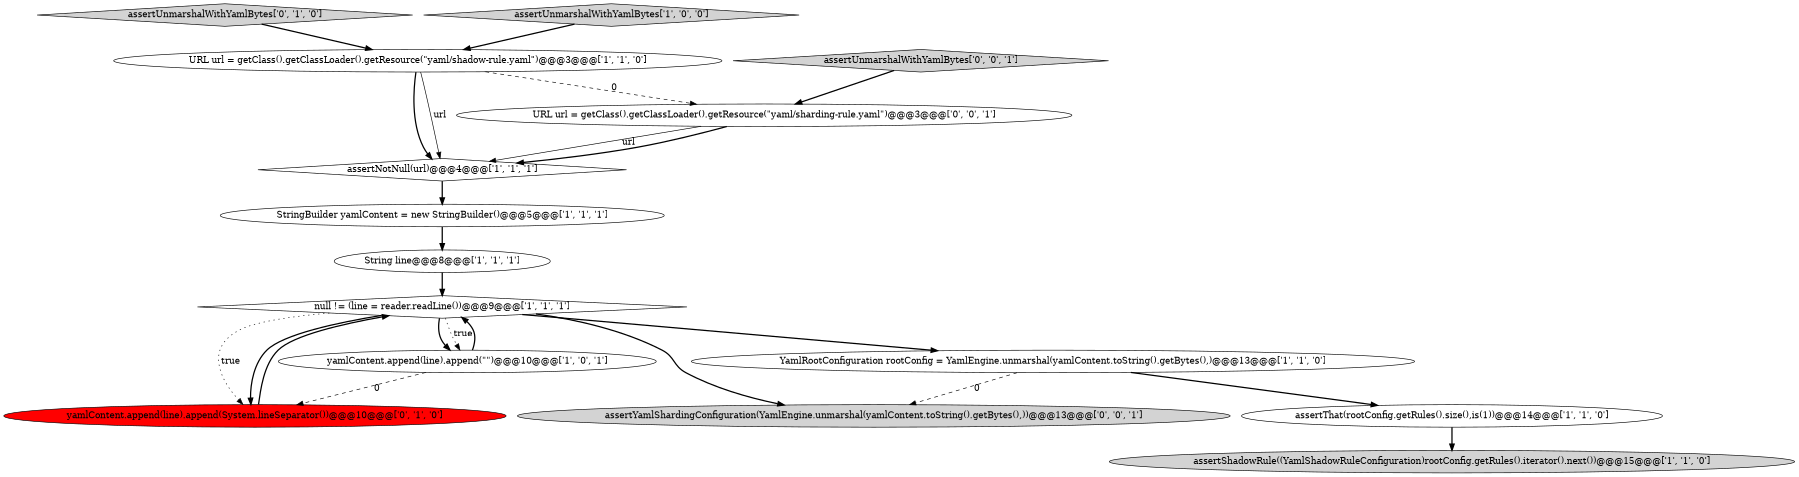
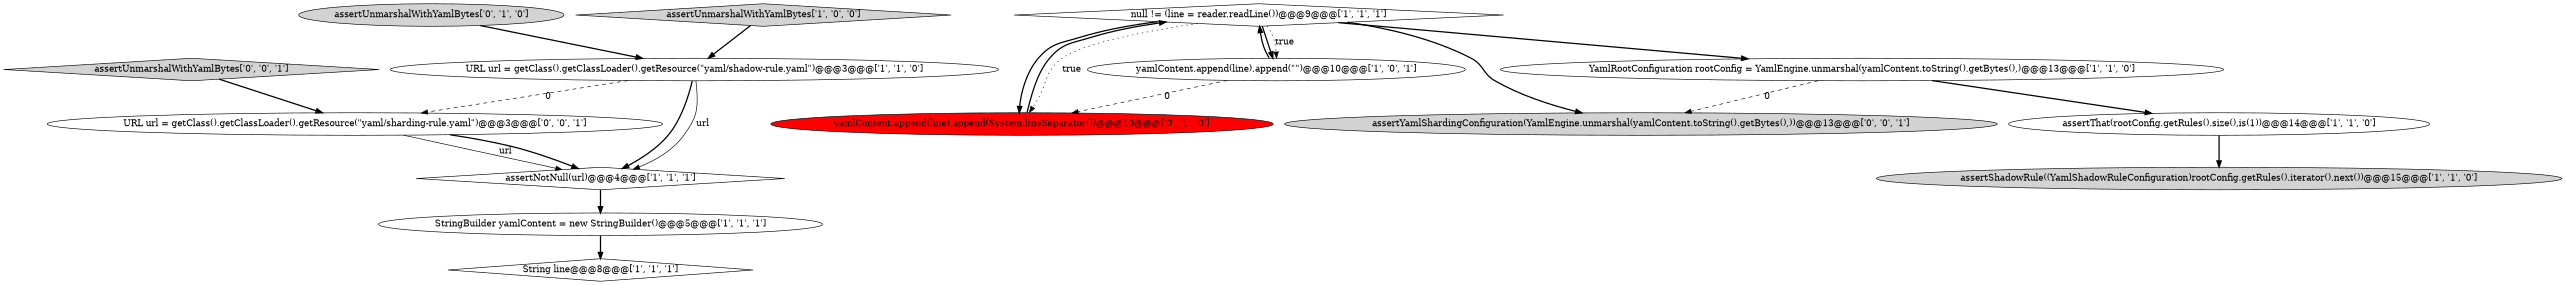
(225, 15) -> (431, 15)
(442, 261) -> (600, 270)
(442, 281) -> none
